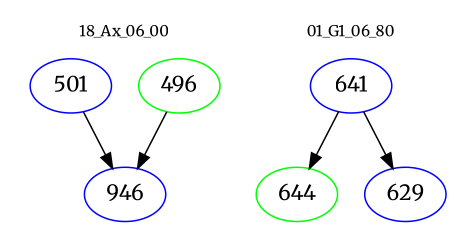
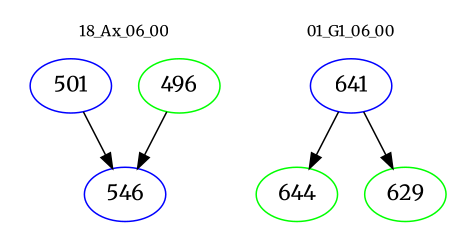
(351, 32) -> (351, 32)
(125, 194) -> (125, 194)
(405, 194) -> (405, 194)
